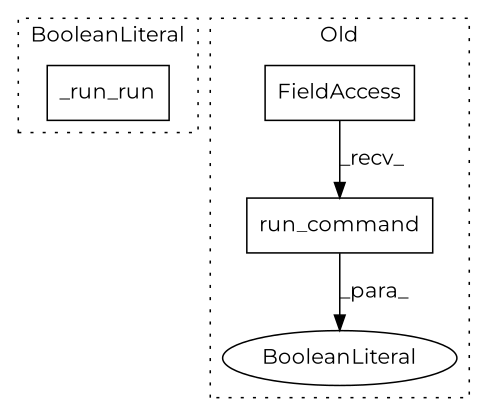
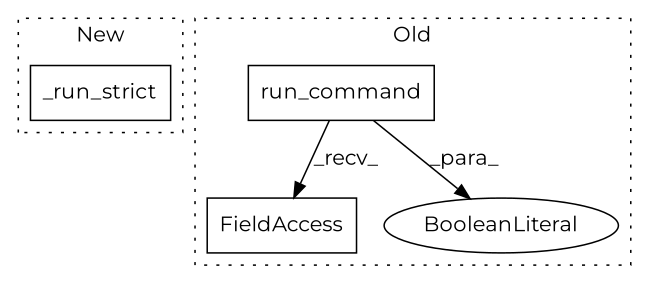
(108, 36) -> (101, 36)
(108, 93) -> (101, 93)
(340, 152) -> (315, 152)
